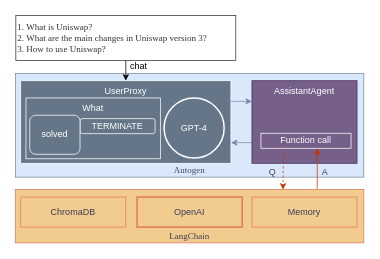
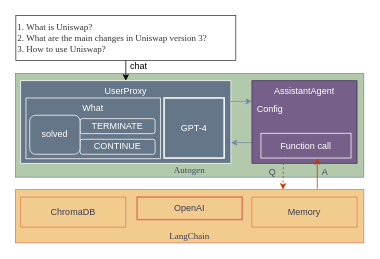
none -> (275, 109)
(194, 128) -> (194, 128)
(306, 141) -> (306, 146)
none -> (117, 147)
(189, 170) -> (189, 170)
(189, 212) -> (189, 208)
